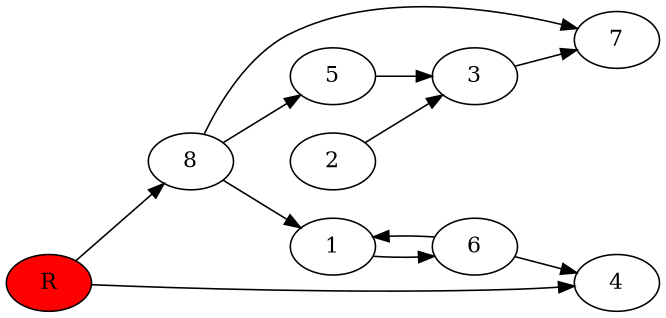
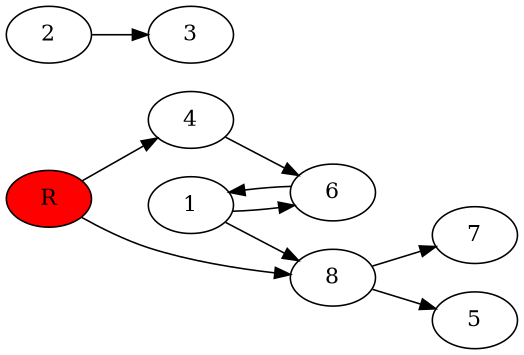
(538, 60) -> none
(396, 76) -> none
(255, 200) -> (255, 238)
(538, 263) -> (255, 153)
